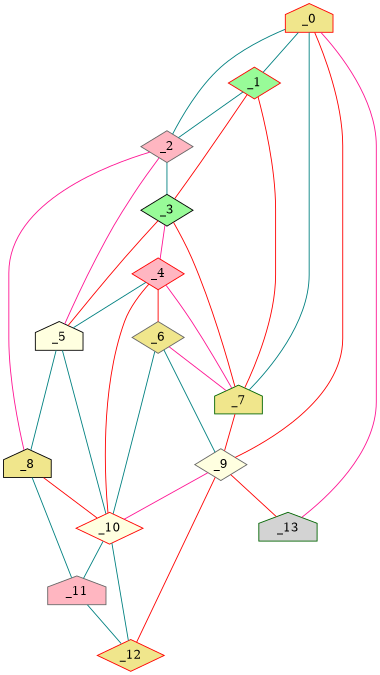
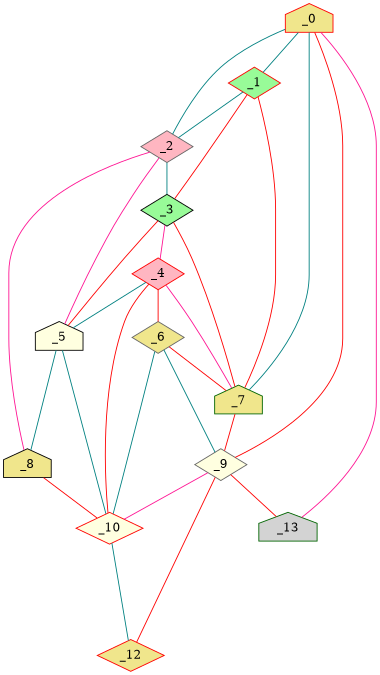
(198, 369) -> (198, 369)
(77, 592) -> none
